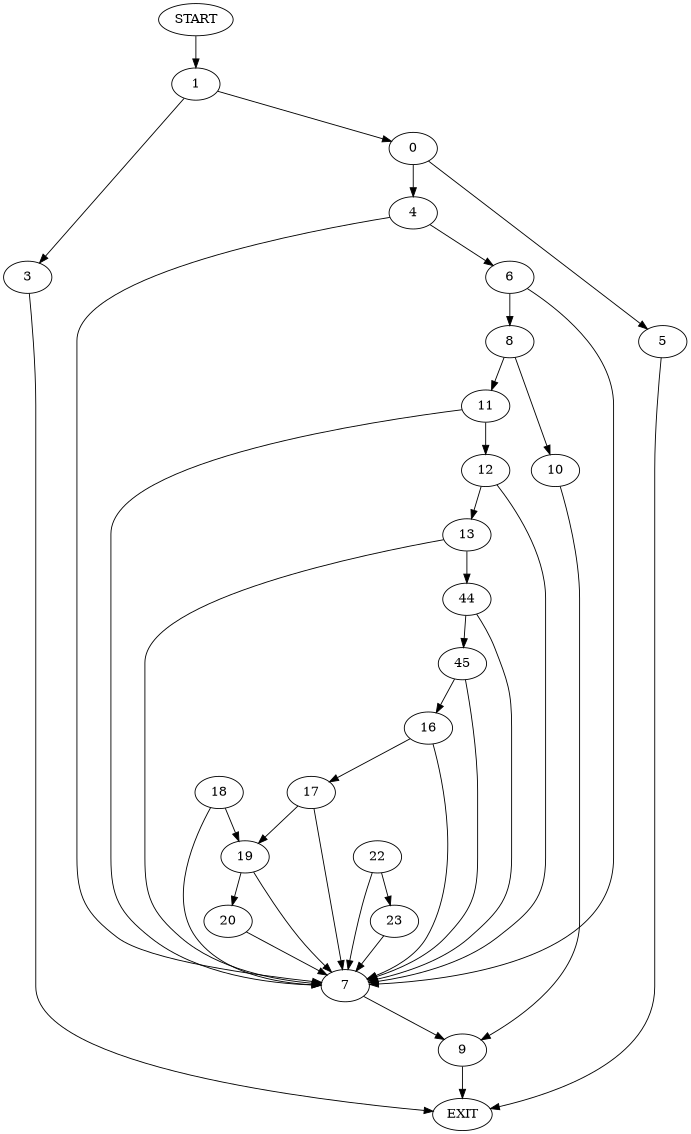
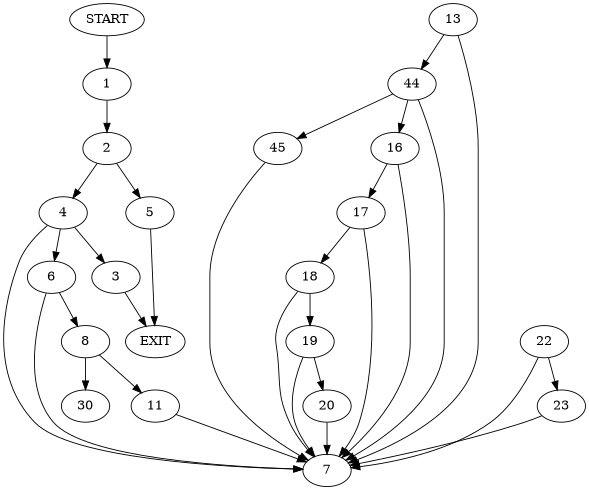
(413, 148) -> (107, 148)
(115, 177) -> (87, 242)
(486, 470) -> none
(555, 470) -> (86, 406)
(448, 692) -> (405, 112)
(281, 822) -> (338, 242)
(462, 1050) -> none
